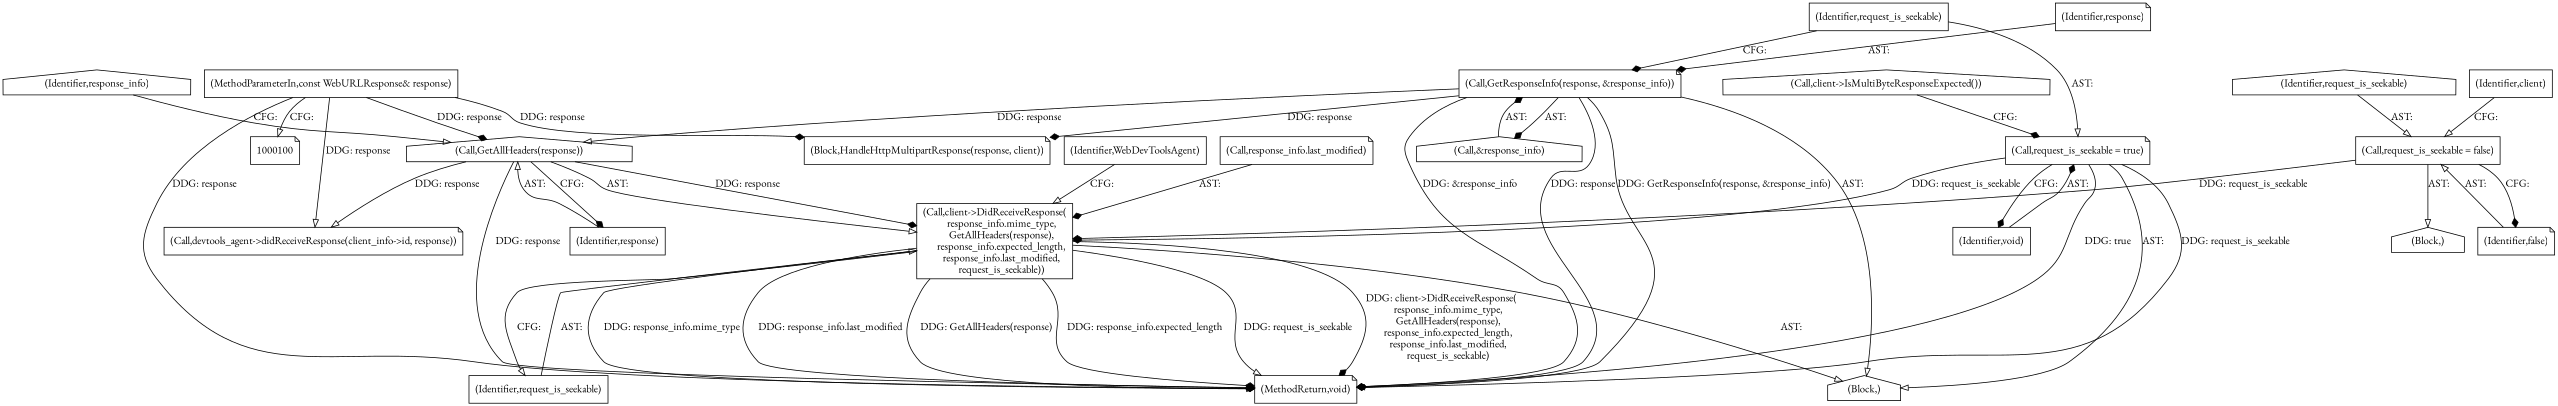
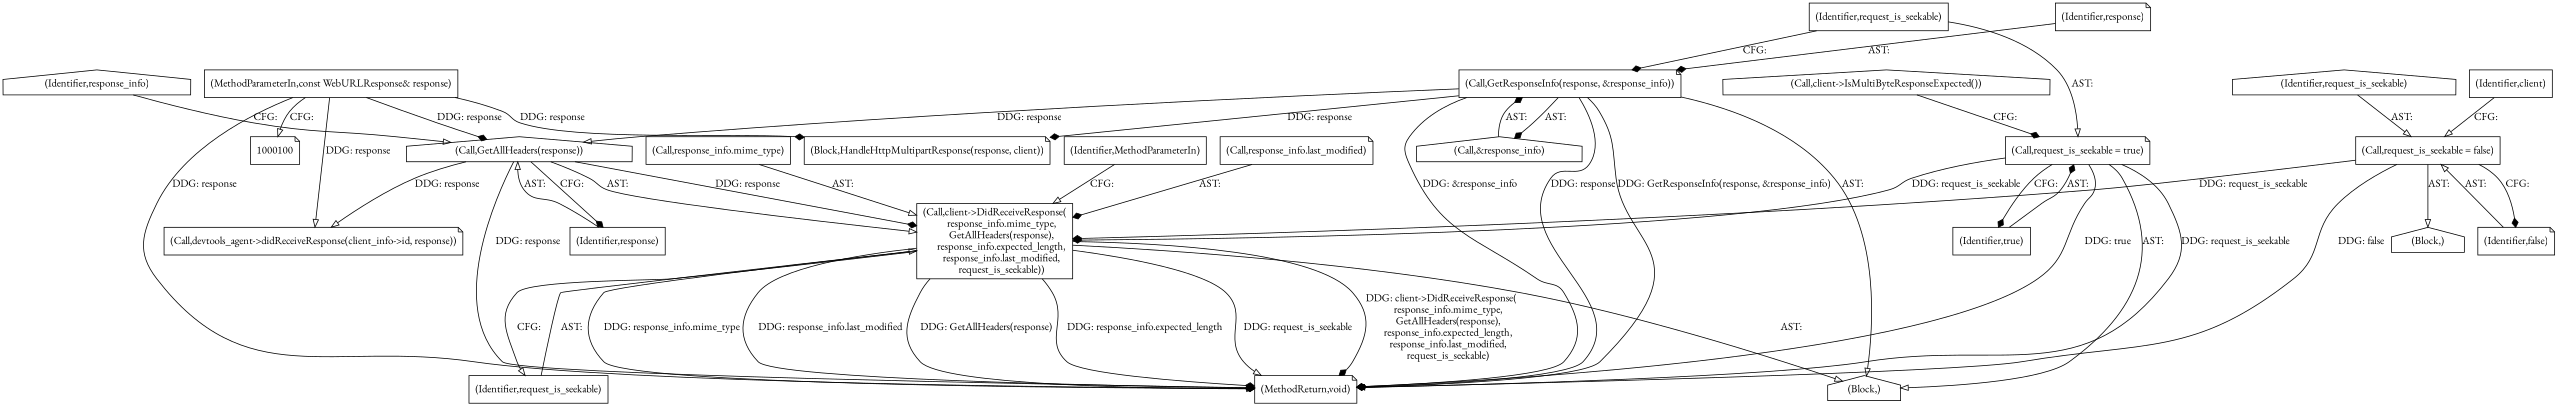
none -> (718, 151)
(1135, 151) -> (1135, 151)
(1992, 241) -> (1992, 241)
none -> (1918, 370)
